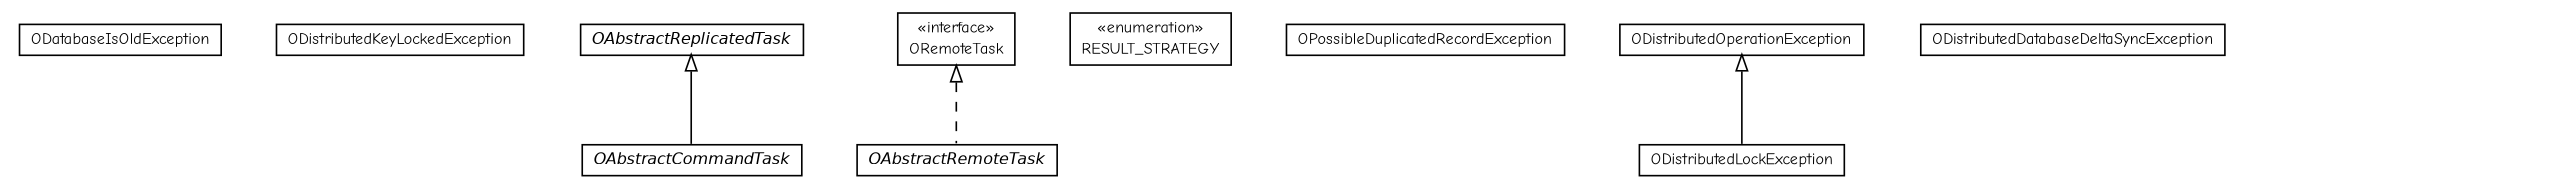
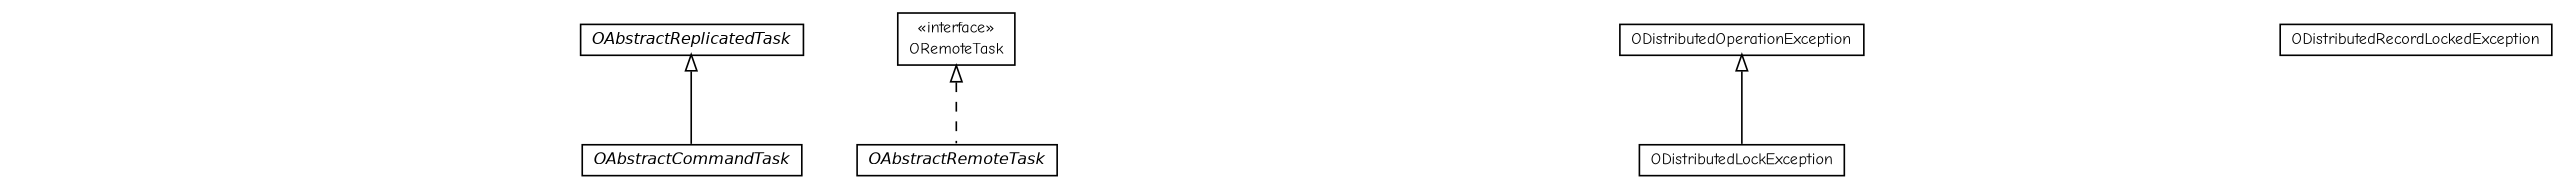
(120, 39) -> none
(400, 39) -> none
(1150, 39) -> none
(1425, 39) -> none
(2072, 39) -> none
none -> (2415, 39)
